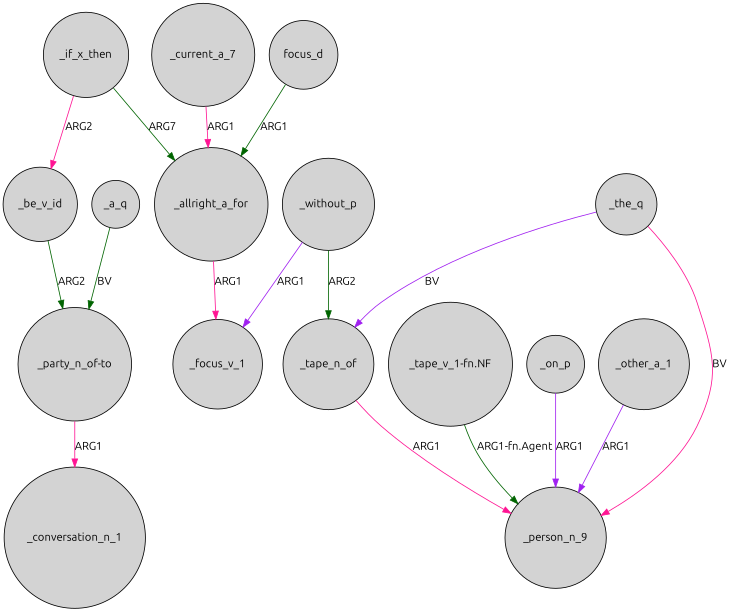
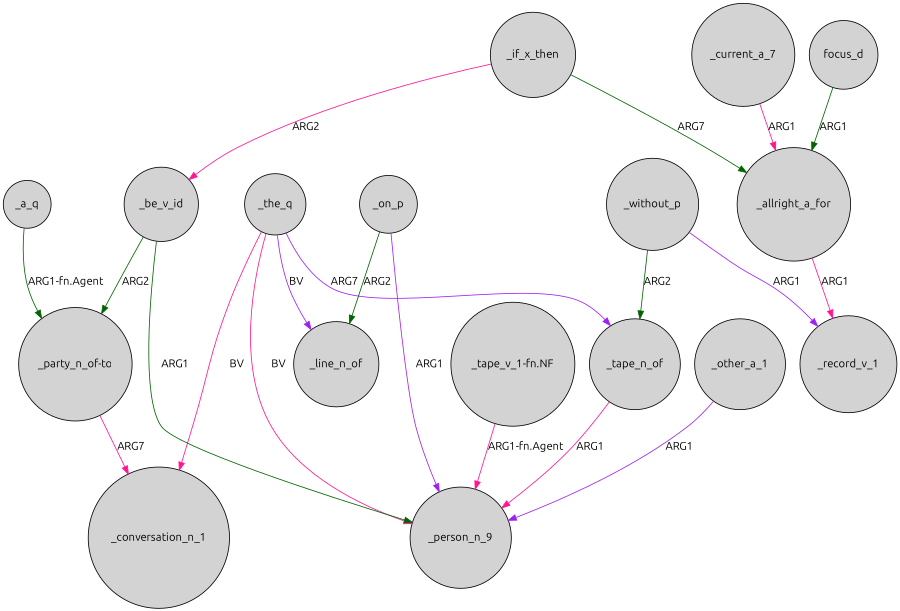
(105, 282) -> (66, 282)
(432, 282) -> (345, 282)
none -> (215, 345)
(218, 364) -> (848, 364)
none -> (336, 364)
none -> (193, 446)
(89, 447) -> (131, 447)
(484, 464) -> (486, 453)
